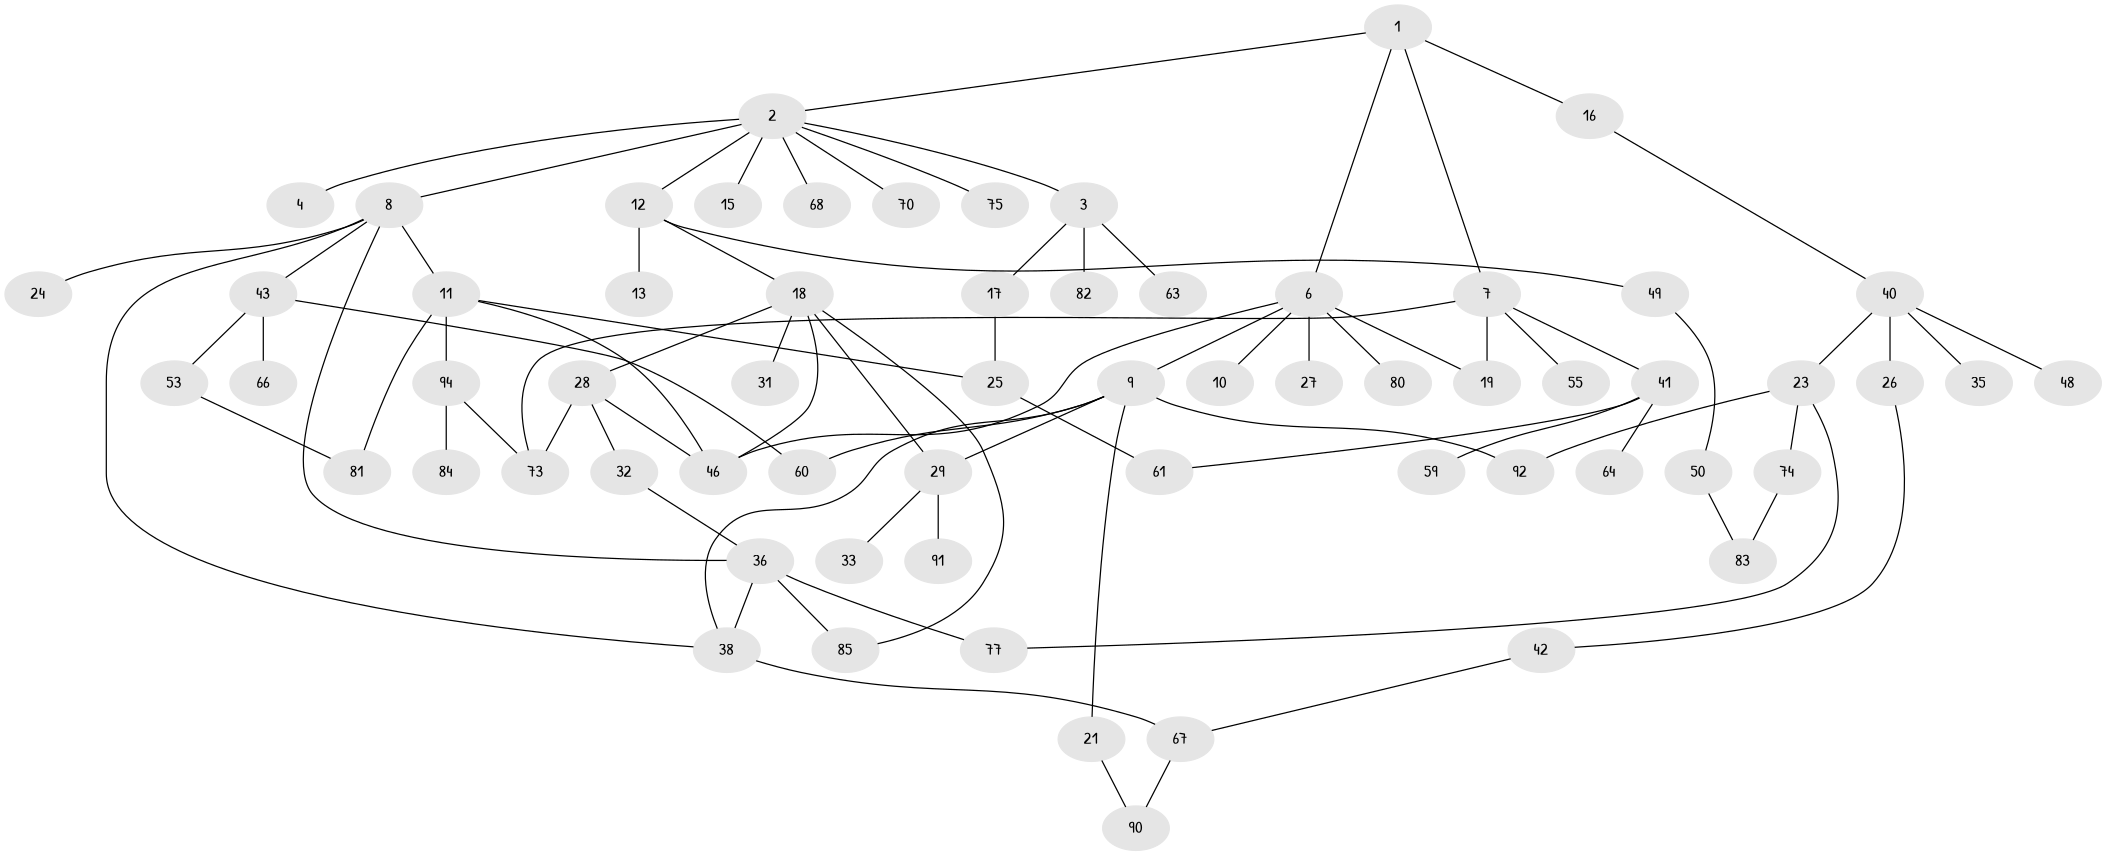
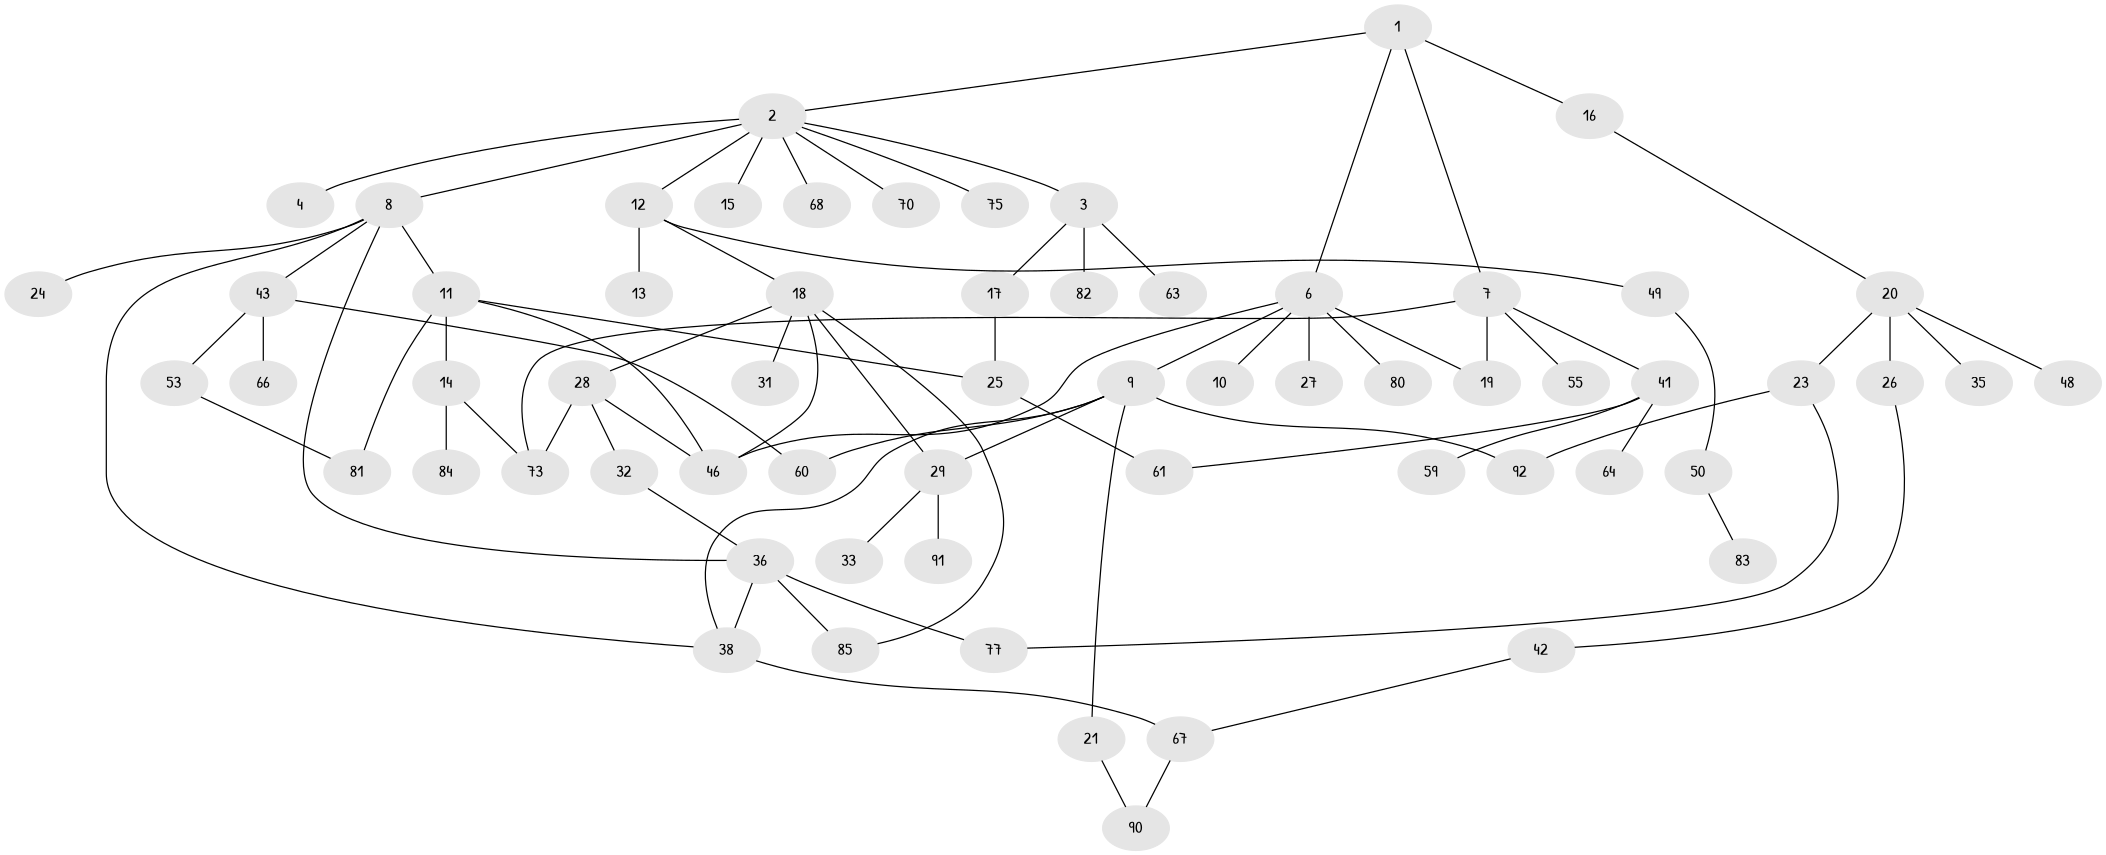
(1890, 294) -> (1890, 294)
(446, 383) -> (446, 383)
(1787, 472) -> none
